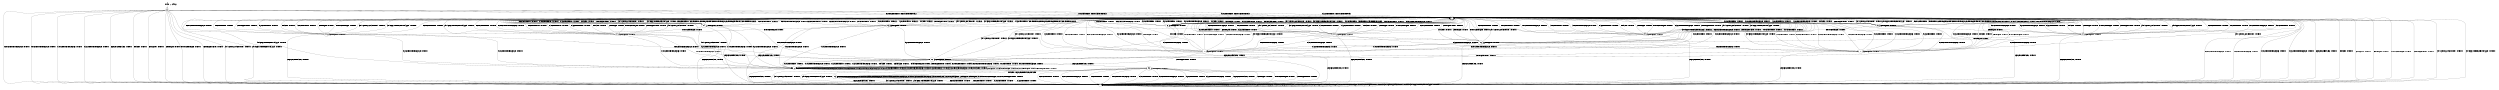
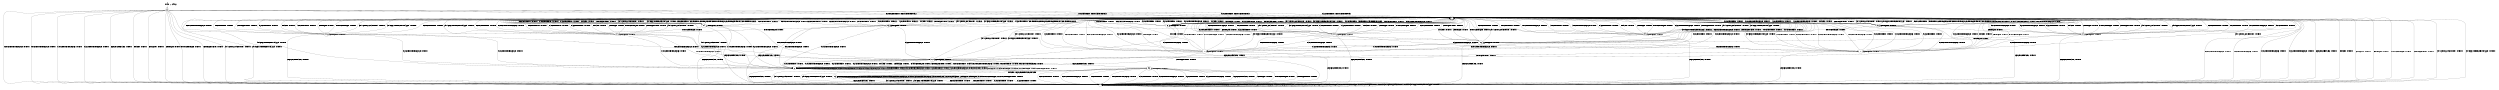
(769, 55) -> (769, 55)
